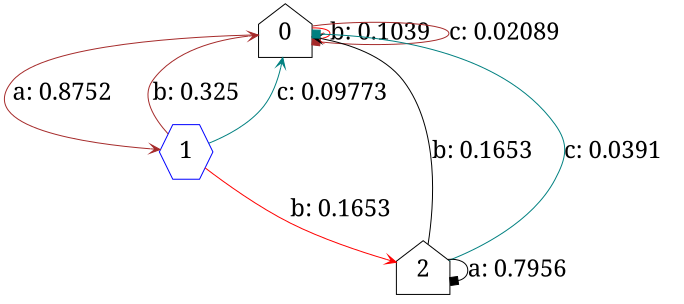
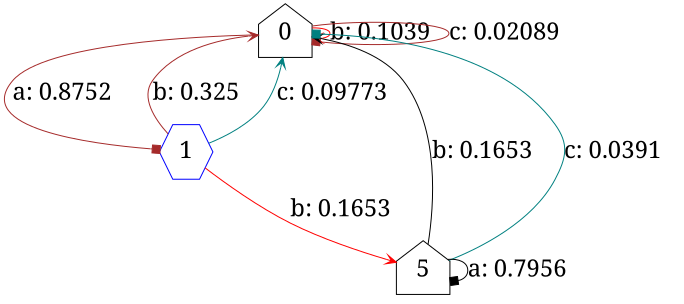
(44, 63) -> (44, 63)
(423, 270) -> (423, 270)
